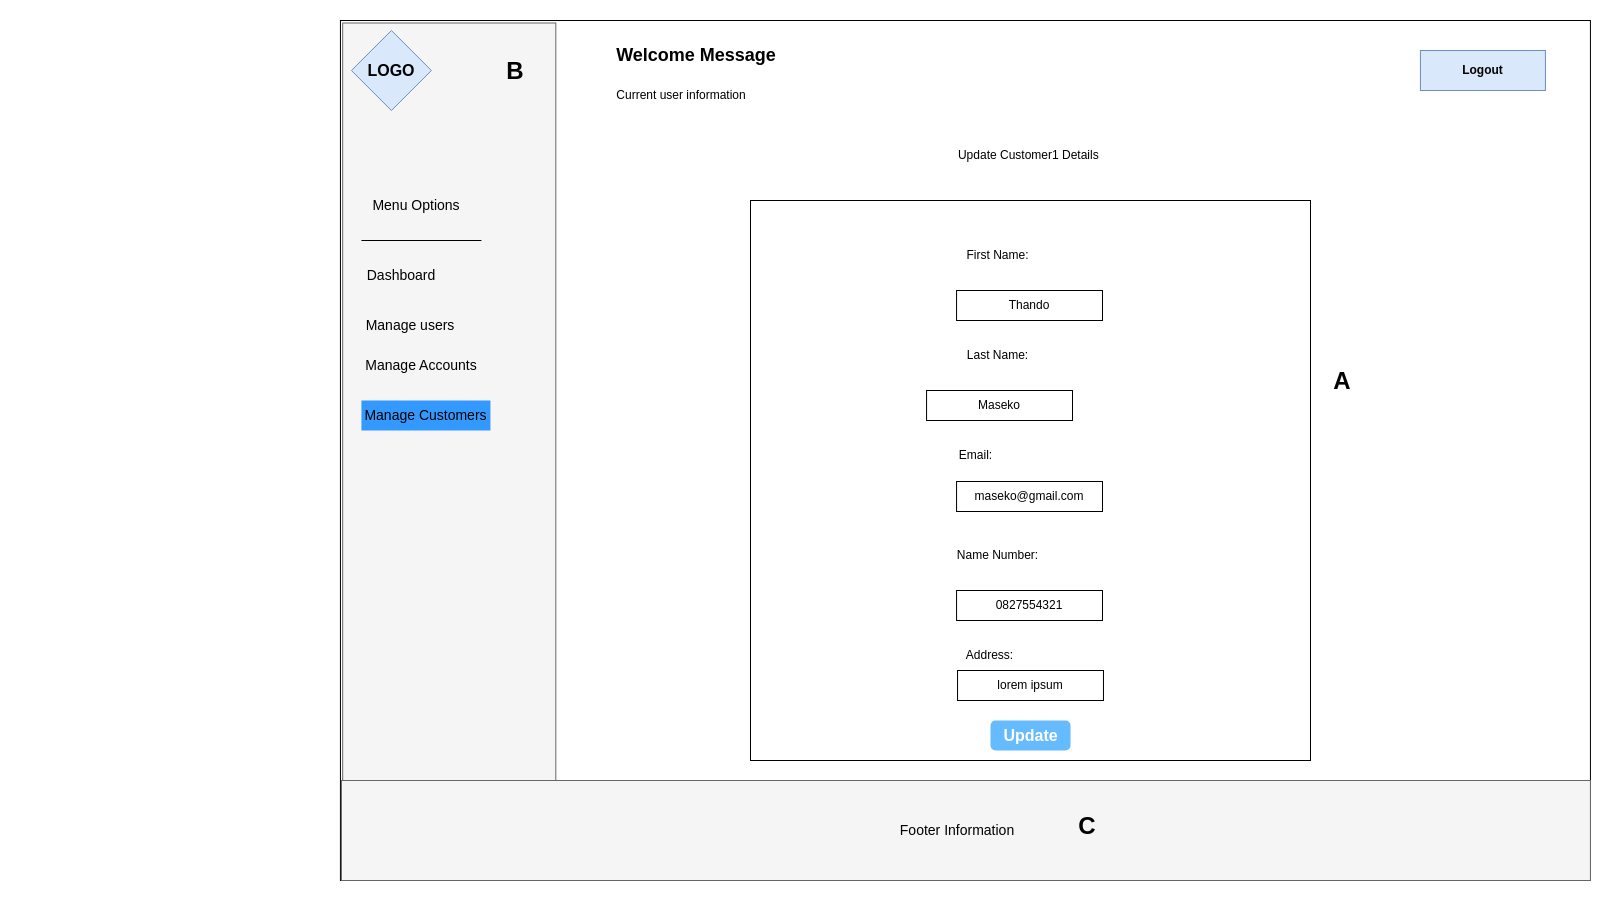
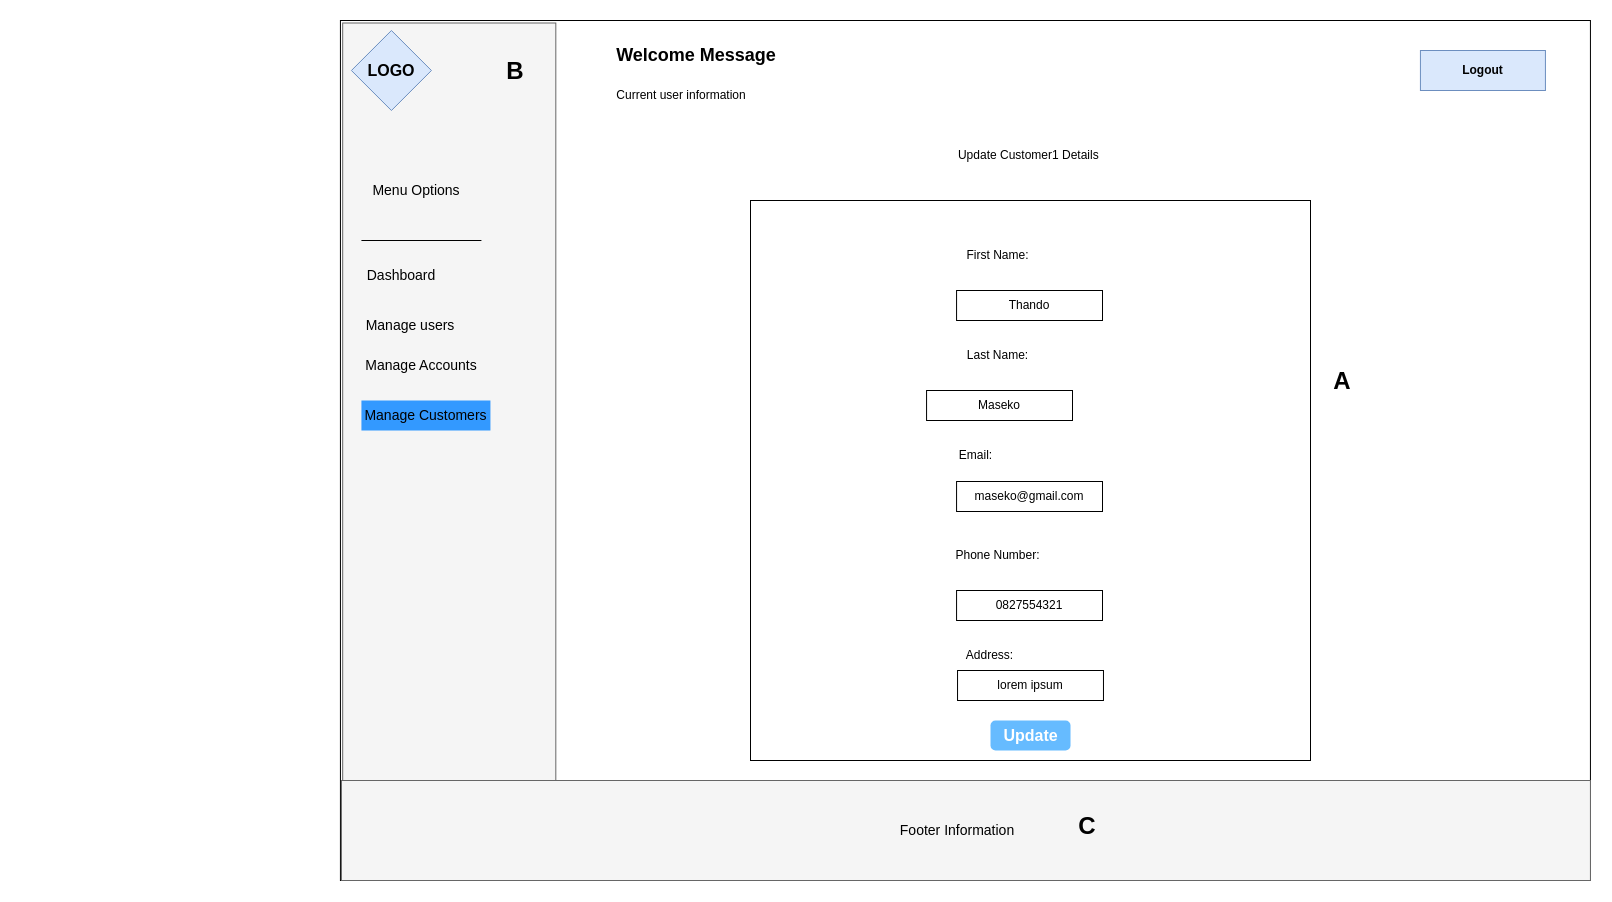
(416, 206) -> (416, 191)
(998, 556) -> (998, 556)
